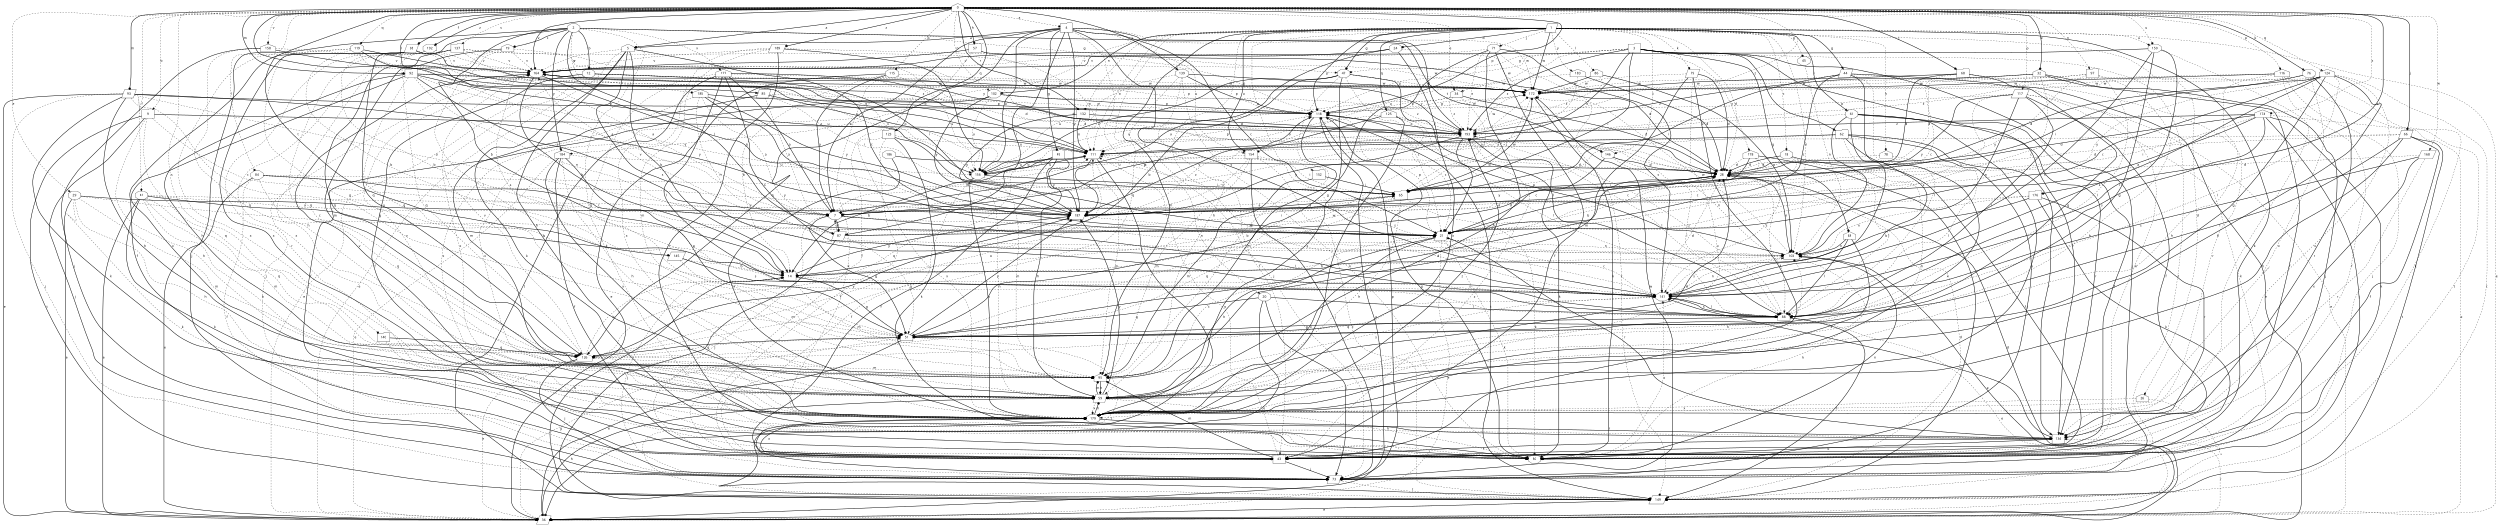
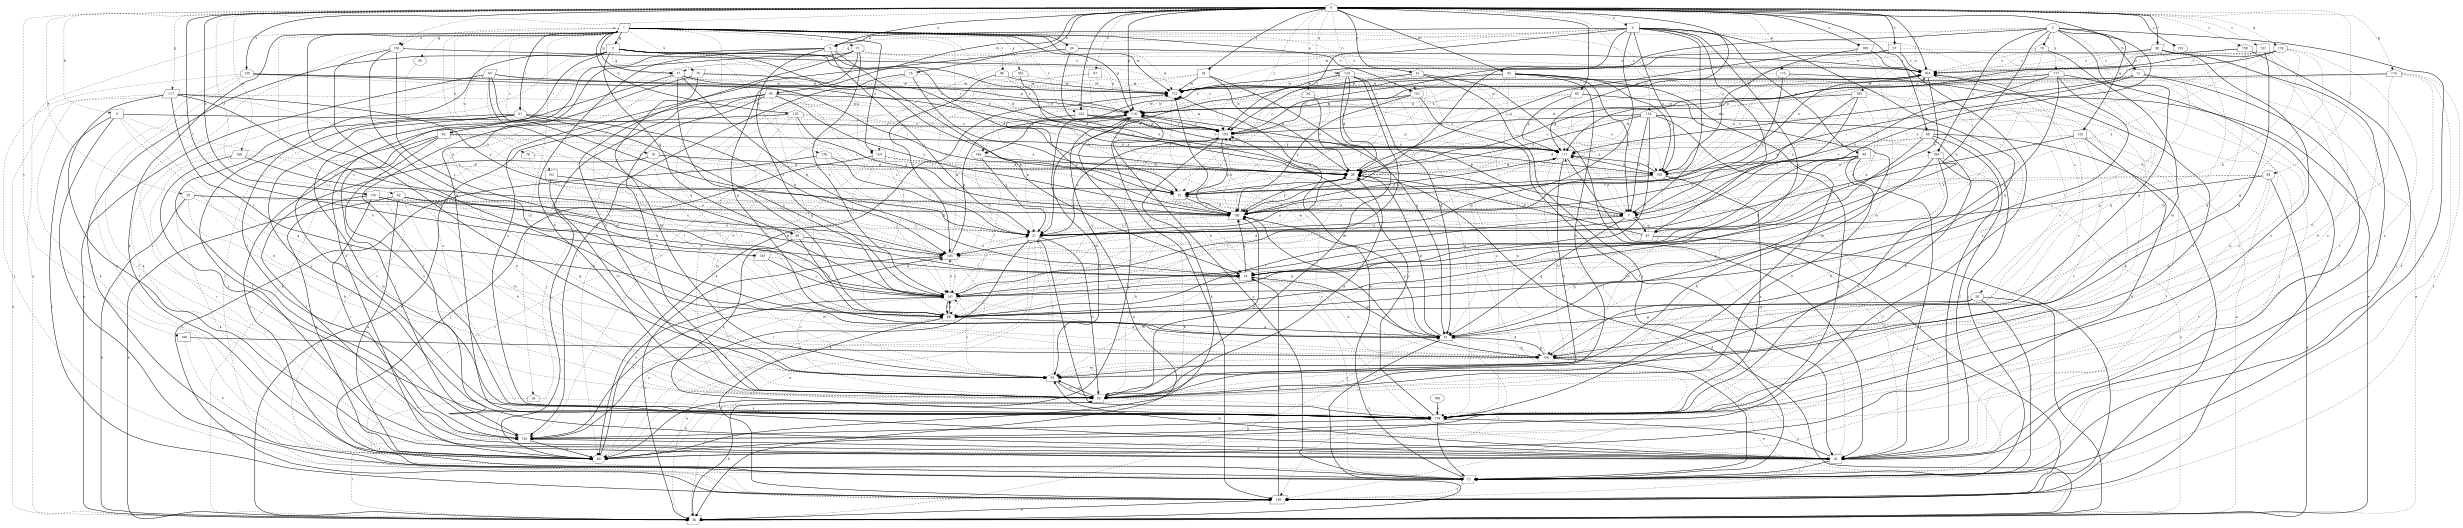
(1439, 30) -> (608, 63)
(1706, 31) -> (619, 37)
(1516, 80) -> (1096, 86)
(1264, 164) -> none
(1096, 409) -> (1574, 344)
